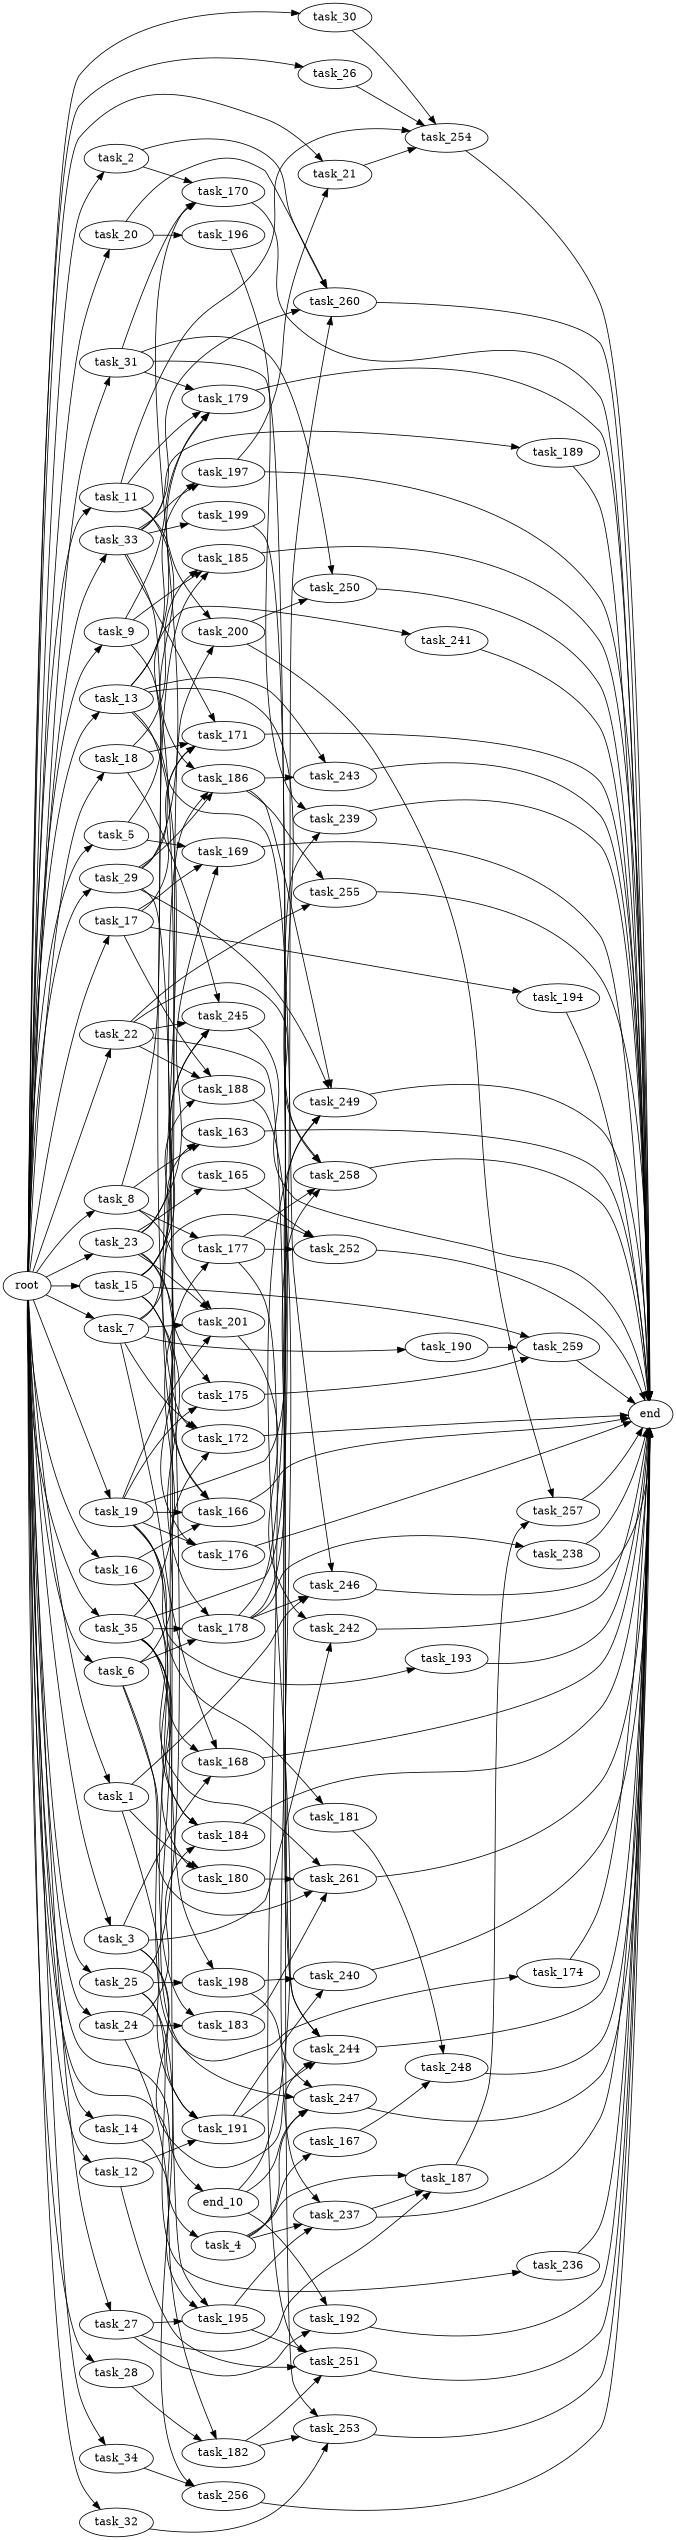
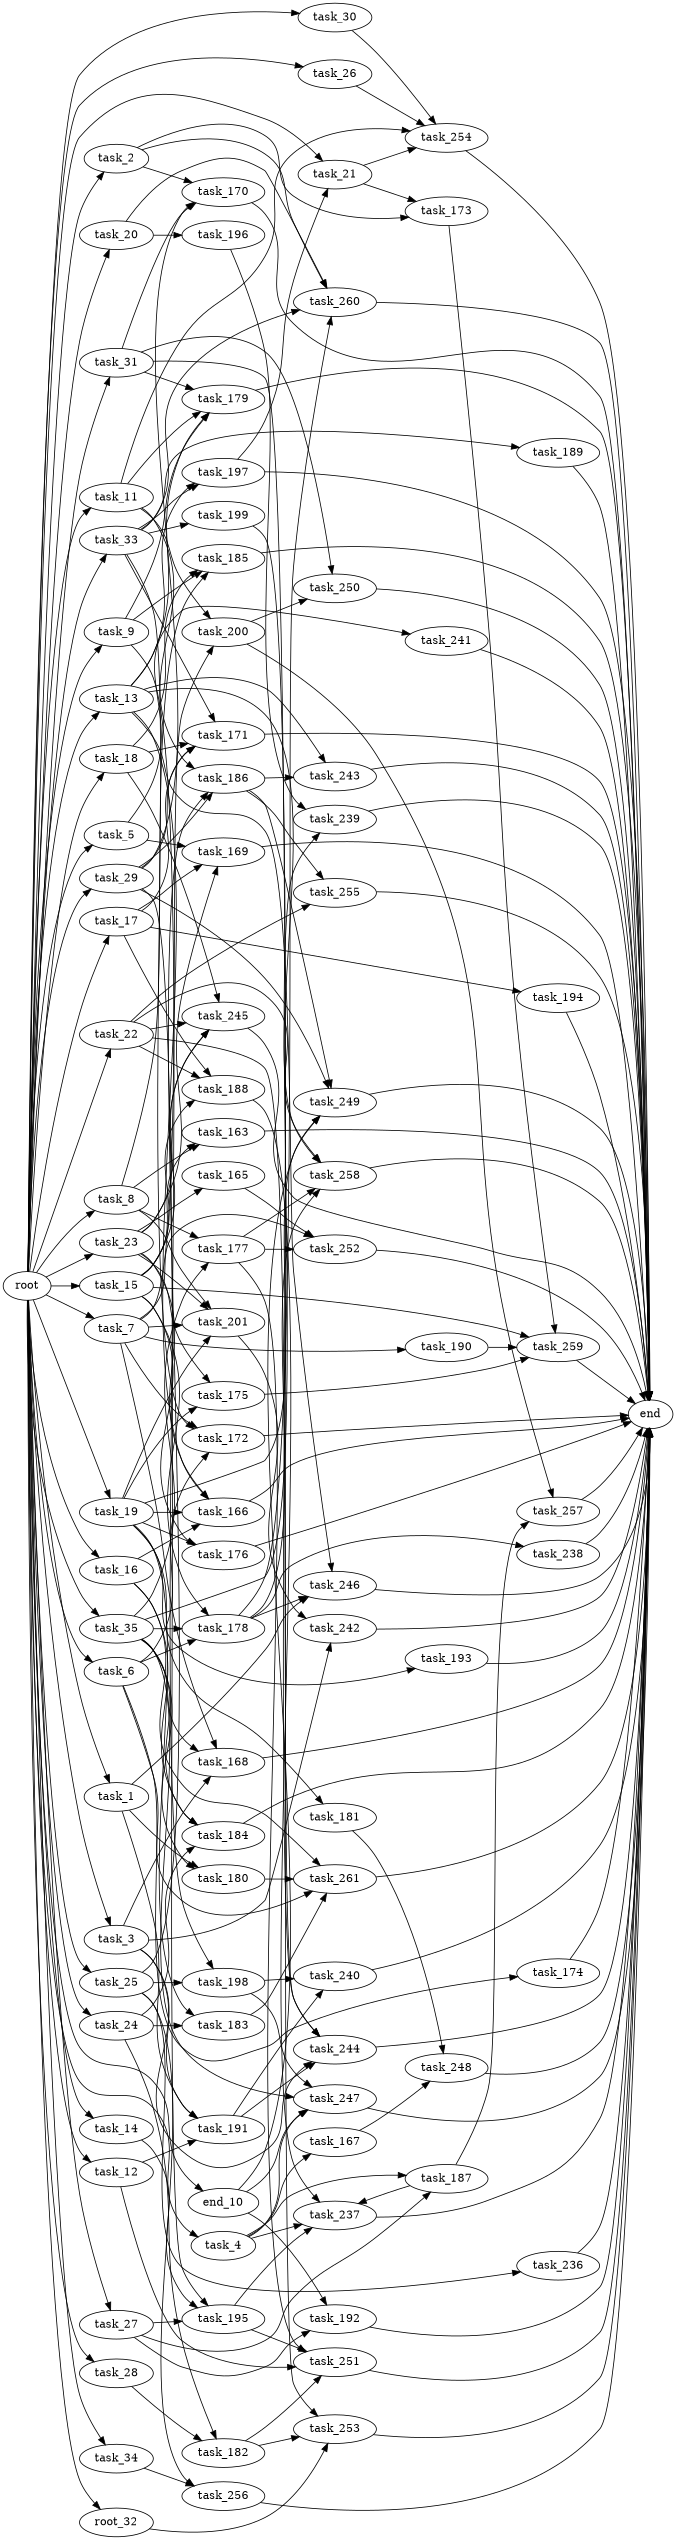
none -> (447, 211)
(394, 2202) -> (388, 2193)
(116, 2522) -> (116, 2522)
